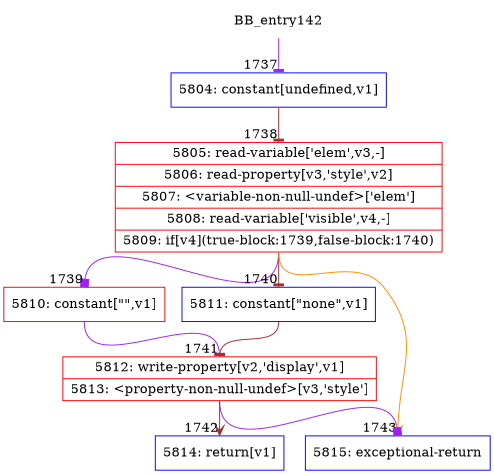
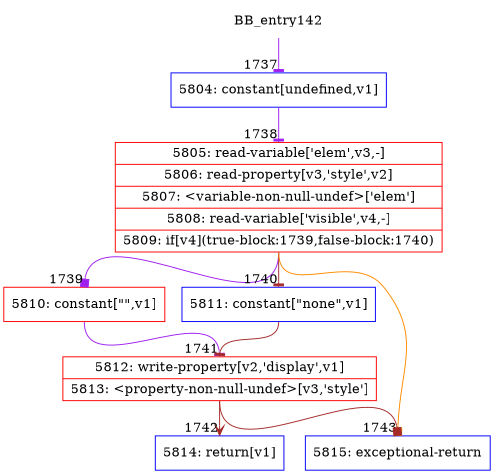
(279, 122) -> (279, 122)
(390, 296) -> (390, 296)
(304, 419) -> (304, 419)
